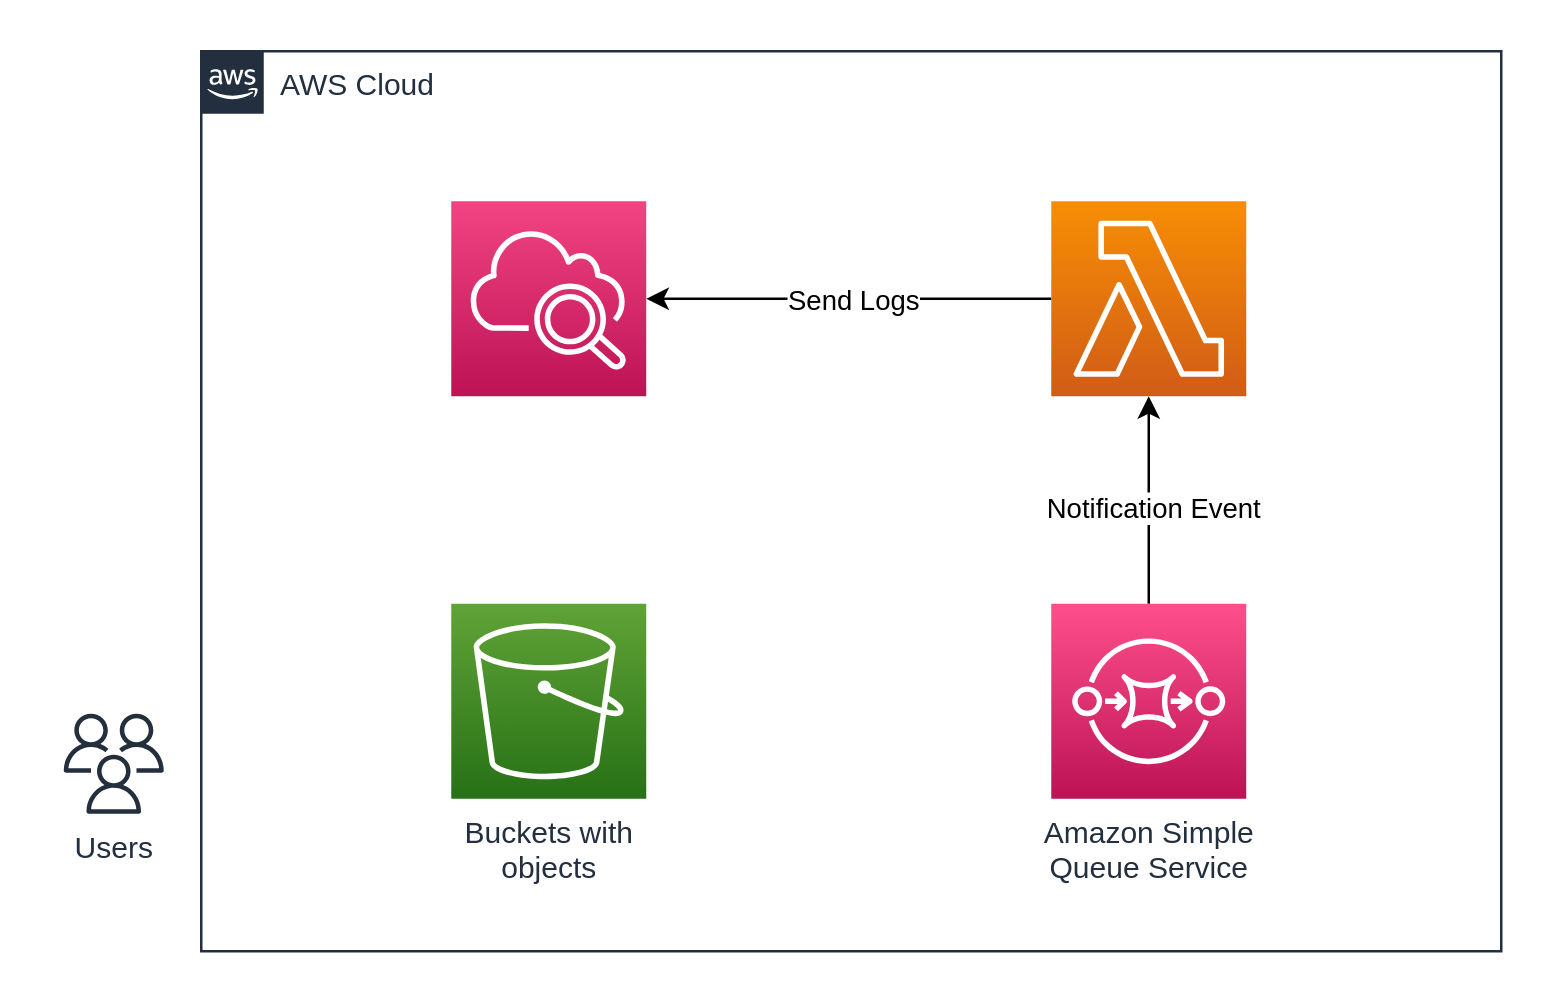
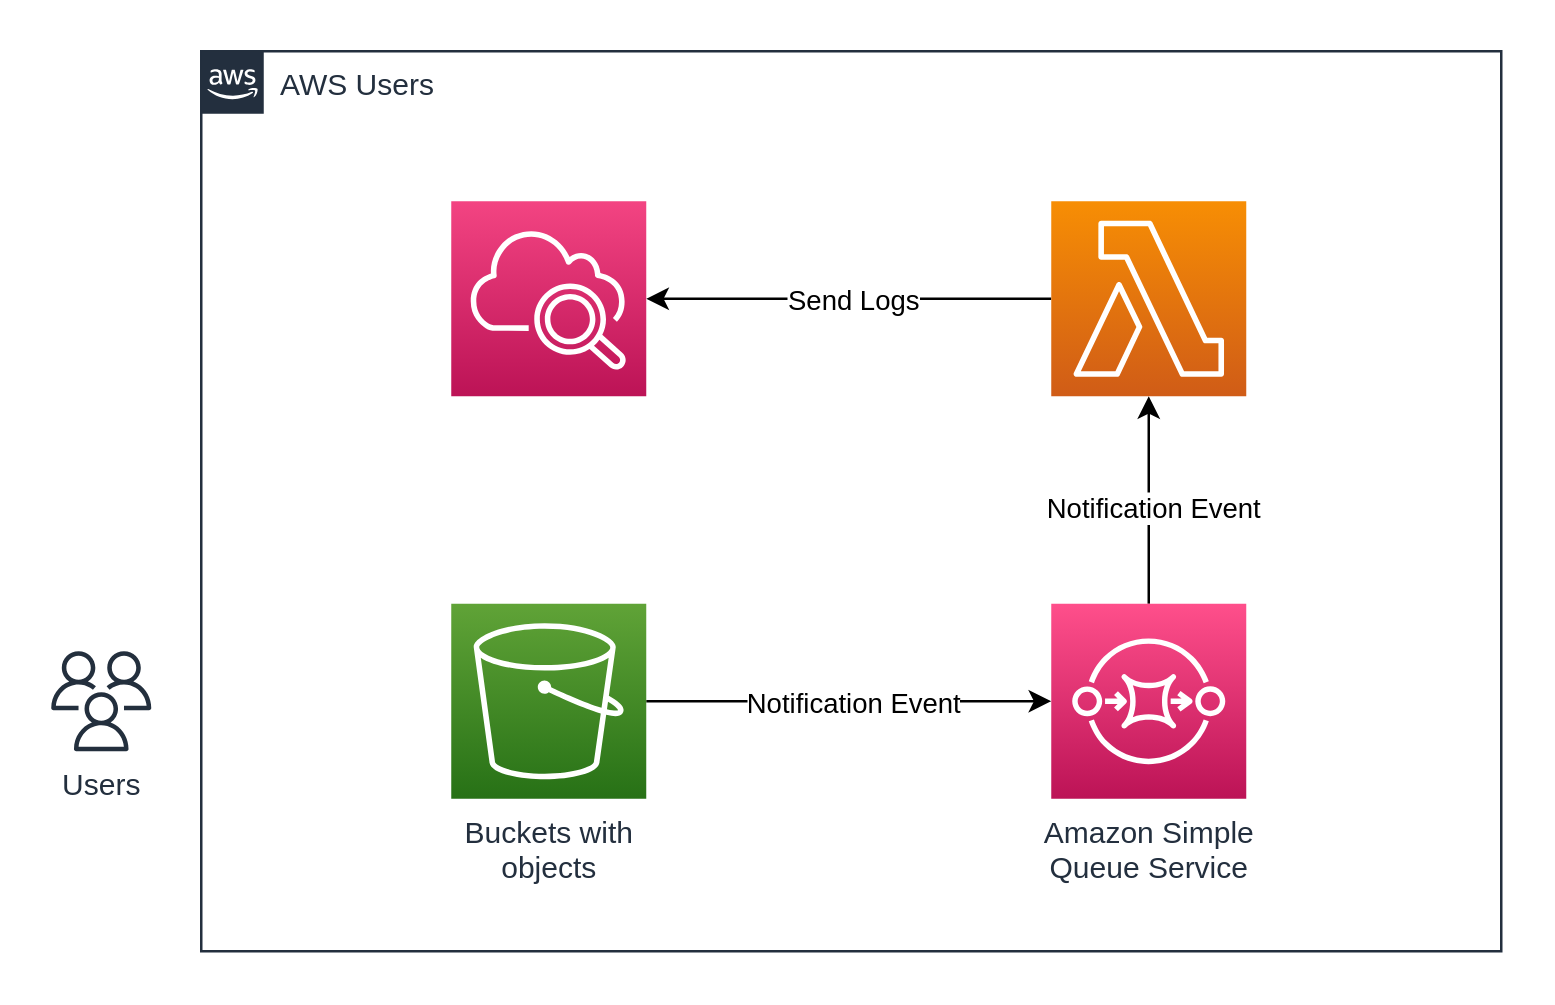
(349, 87) -> (353, 87)
none -> (764, 701)
(114, 764) -> (101, 701)
